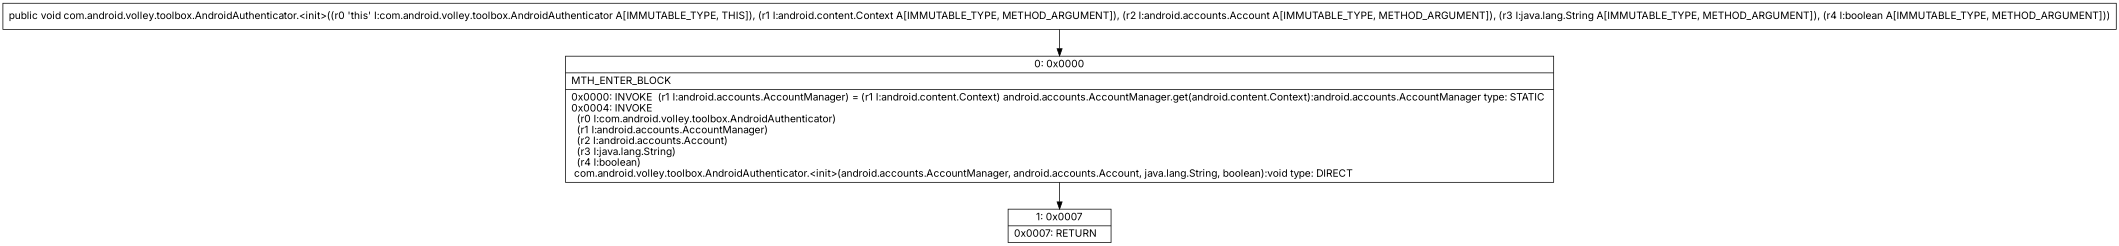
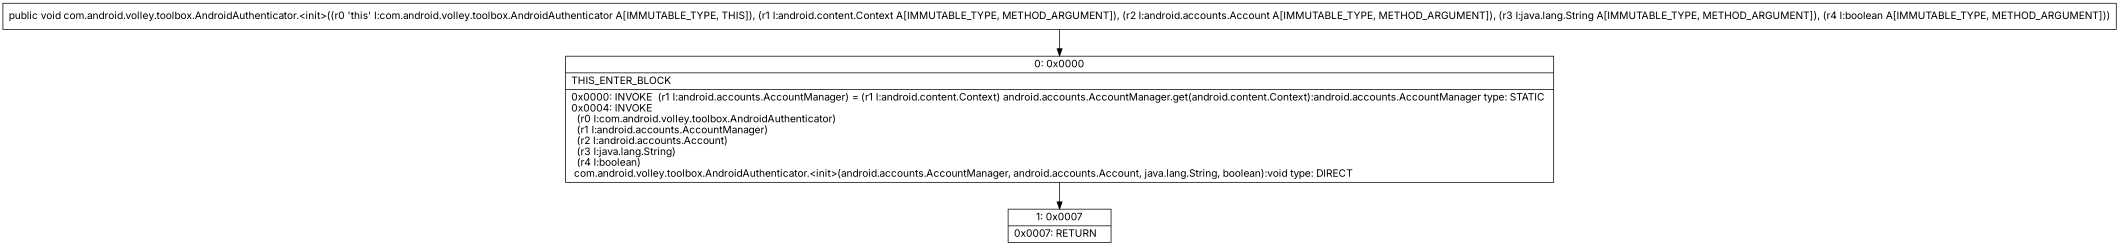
(622, 81) -> (622, 81)
